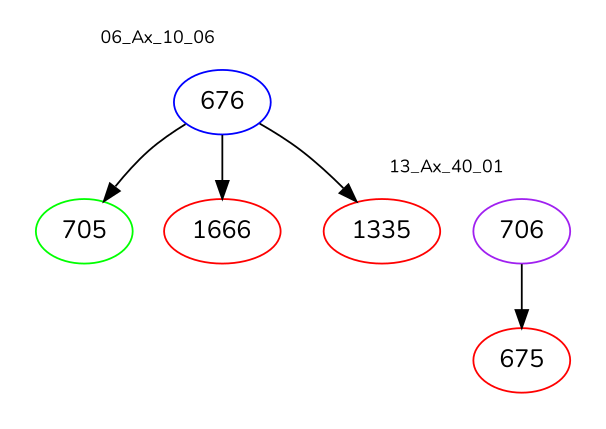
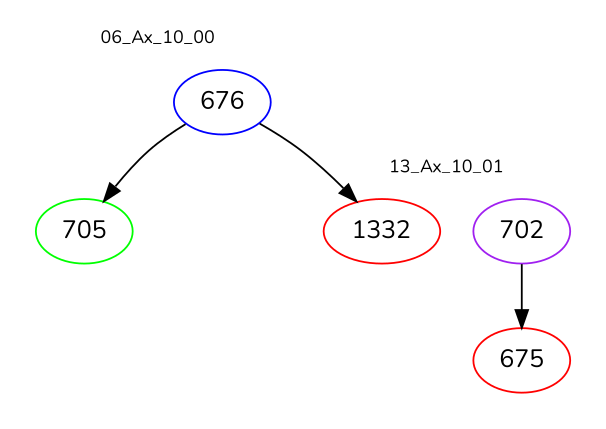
(158, 39) -> (158, 39)
(446, 168) -> (446, 168)
(222, 231) -> none
(382, 231) -> (382, 231)
(522, 231) -> (522, 231)
